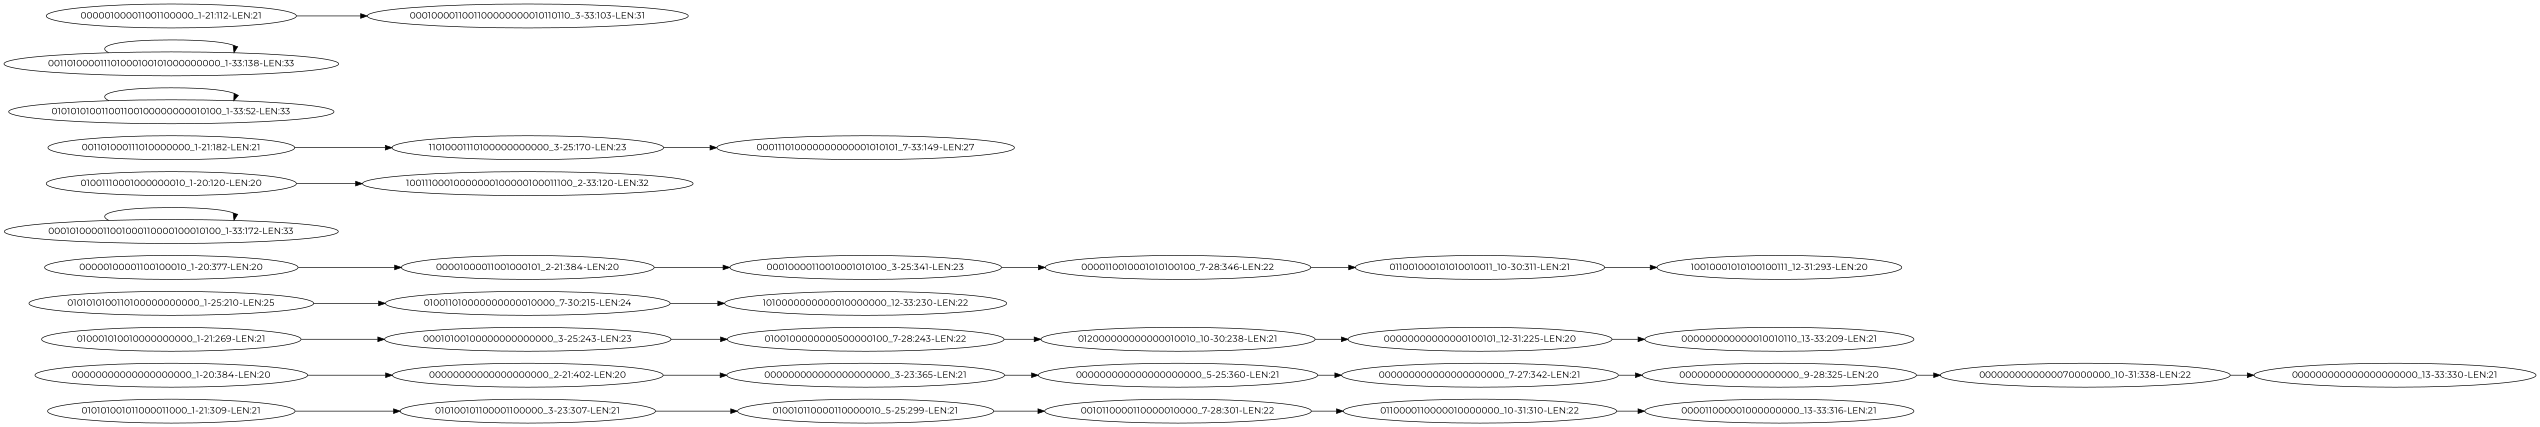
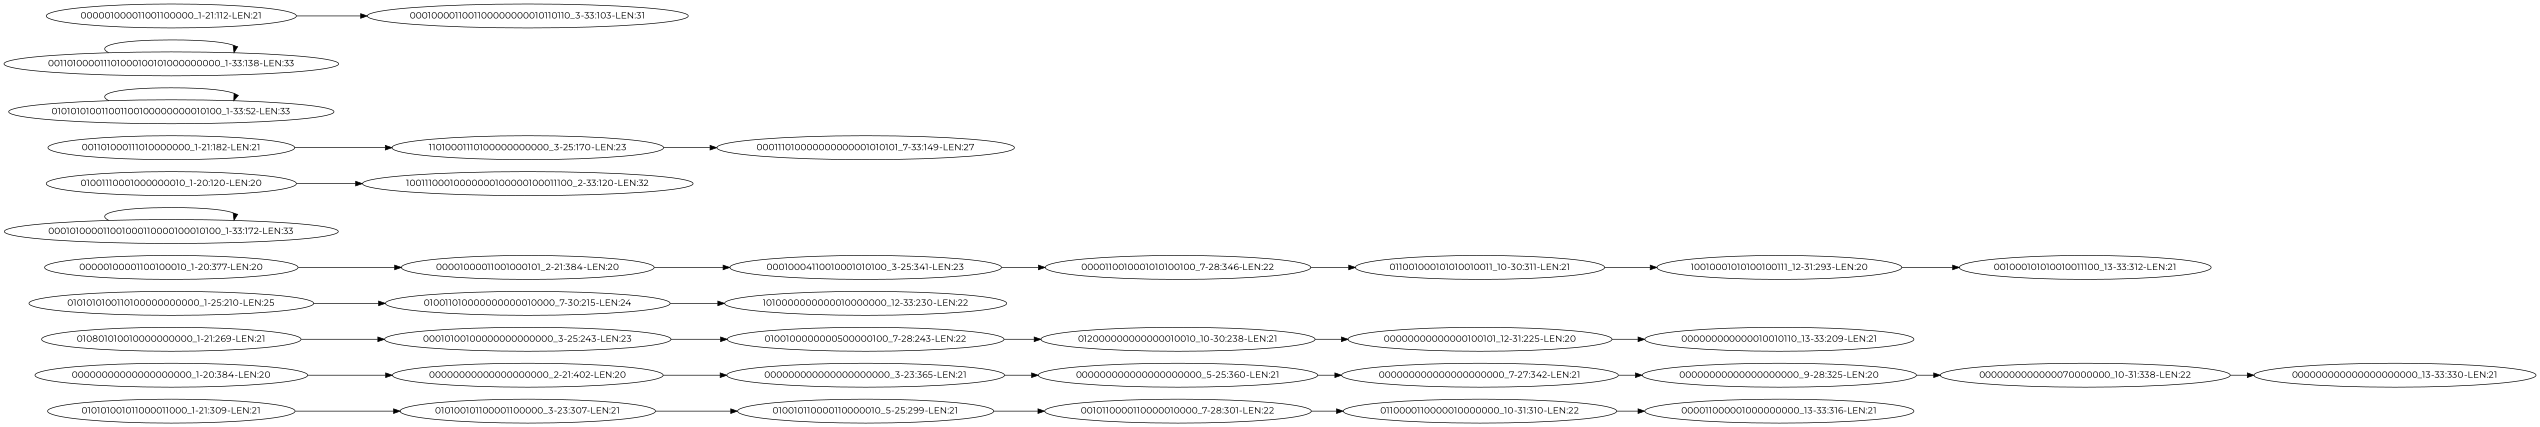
(866, 267) -> (866, 267)
none -> (2085, 267)
(171, 339) -> (171, 339)
